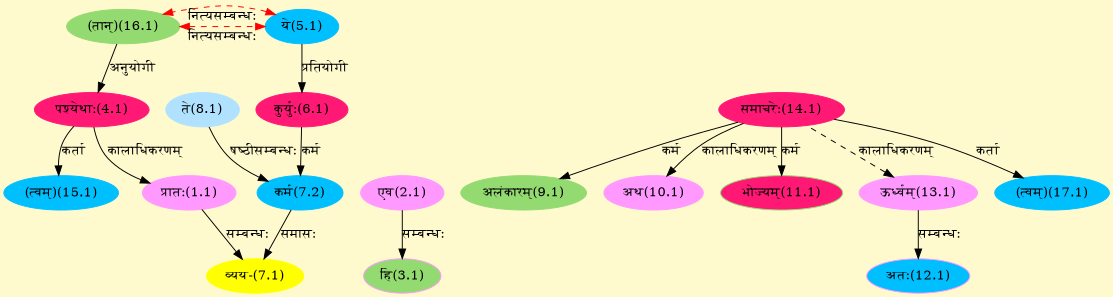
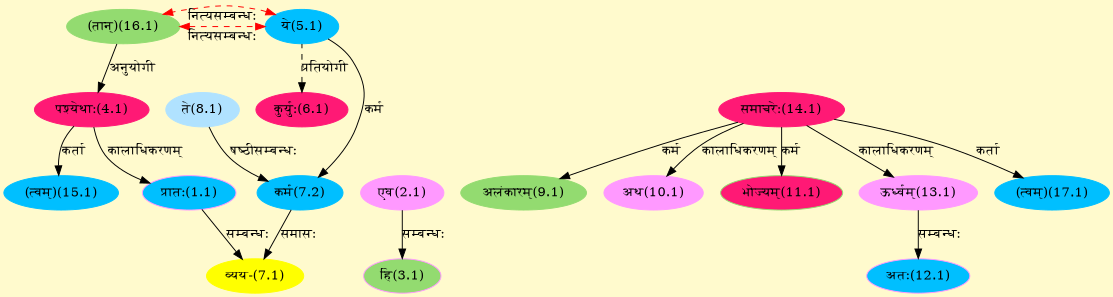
(302, 63) -> (302, 63)
(301, 146) -> (363, 103)
(846, 149) -> (846, 149)
(189, 193) -> (189, 193)
